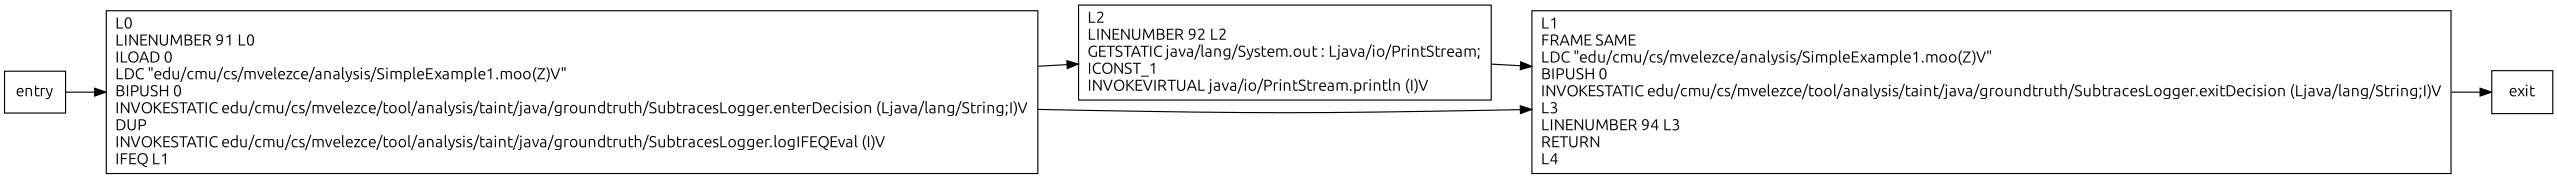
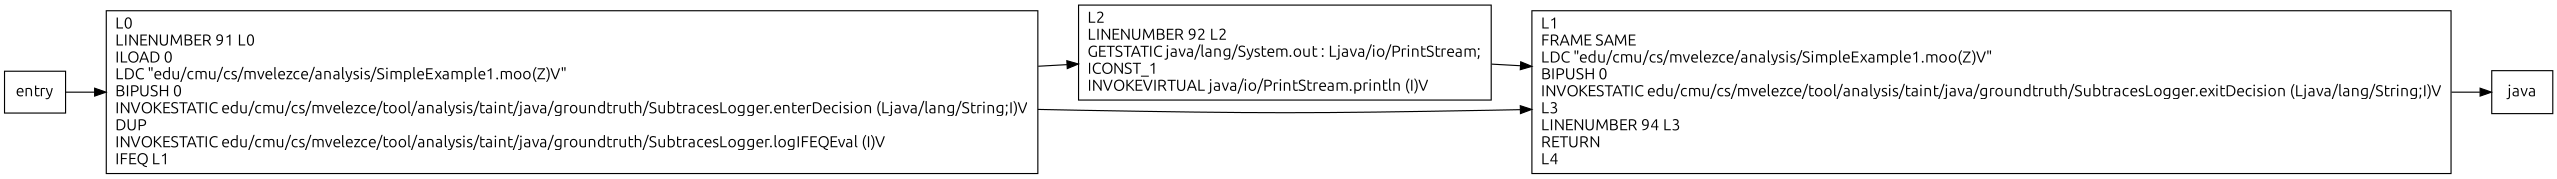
(2522, 92) -> (2522, 92)
